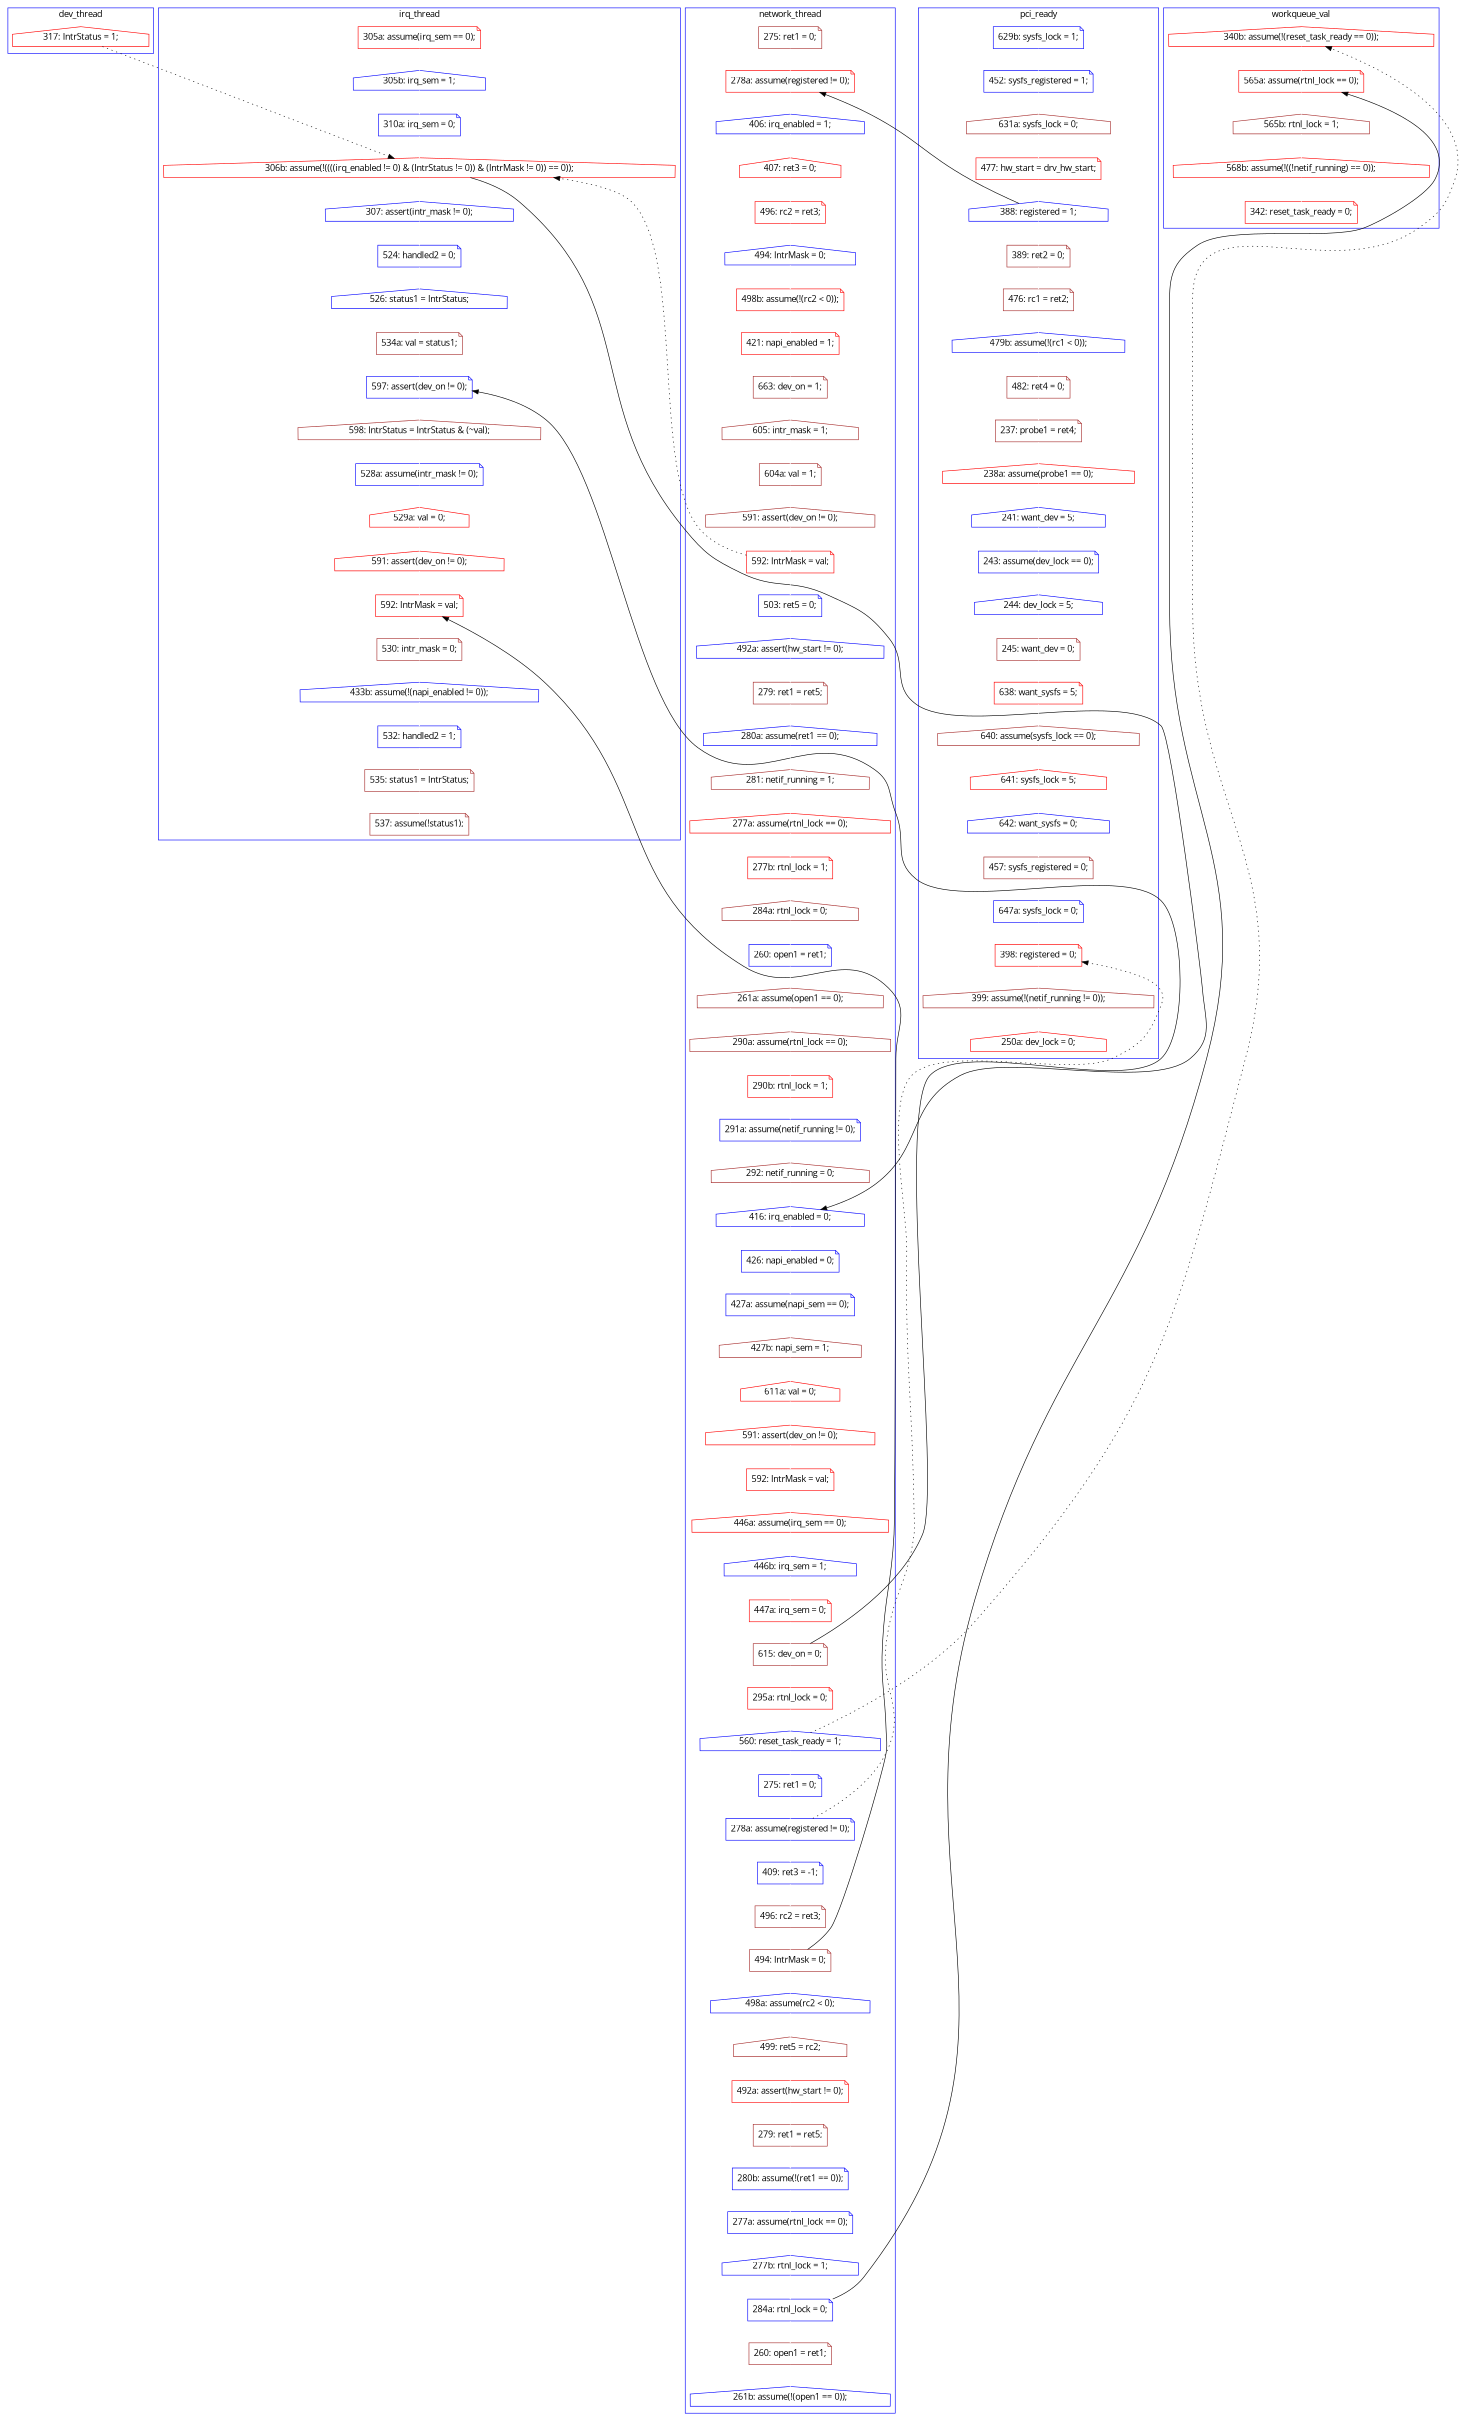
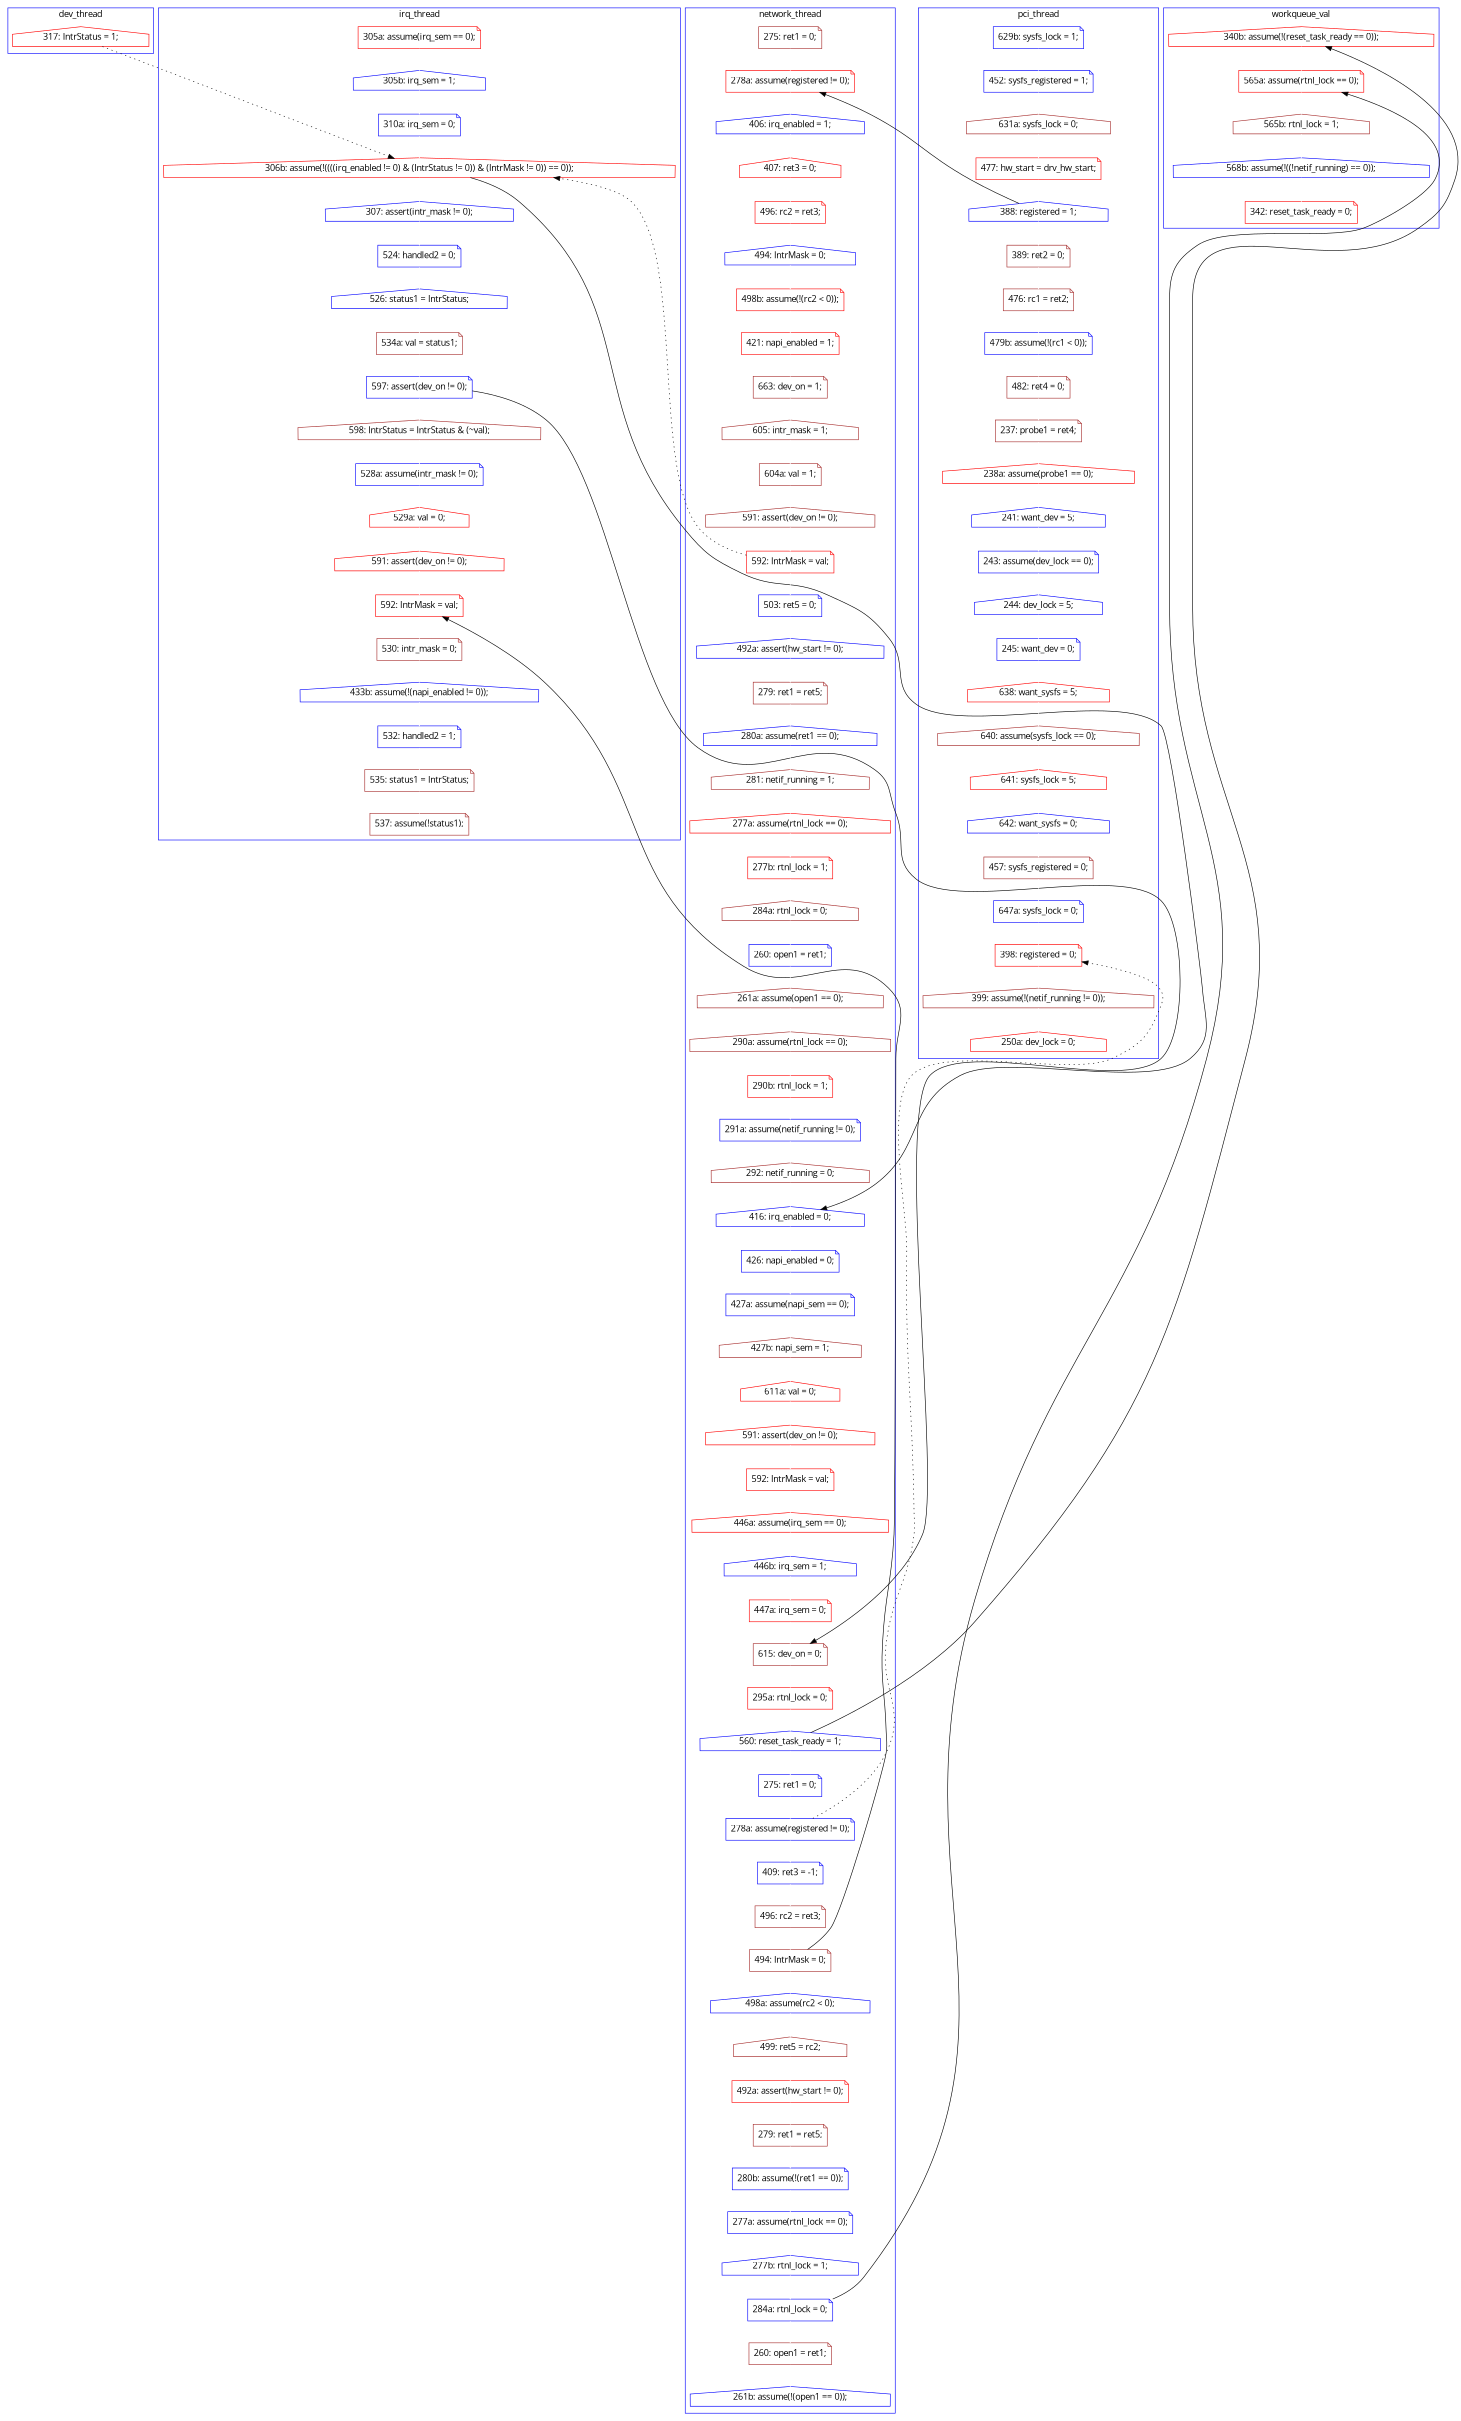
(1038, 15) -> (1038, 15)
(1301, 169) -> (1301, 169)
(1038, 344) -> (1038, 344)
(1038, 649) -> (1038, 649)
(1038, 693) -> (1038, 693)
(1238, 834) -> (1238, 834)
(1168, 912) -> (1165, 907)
